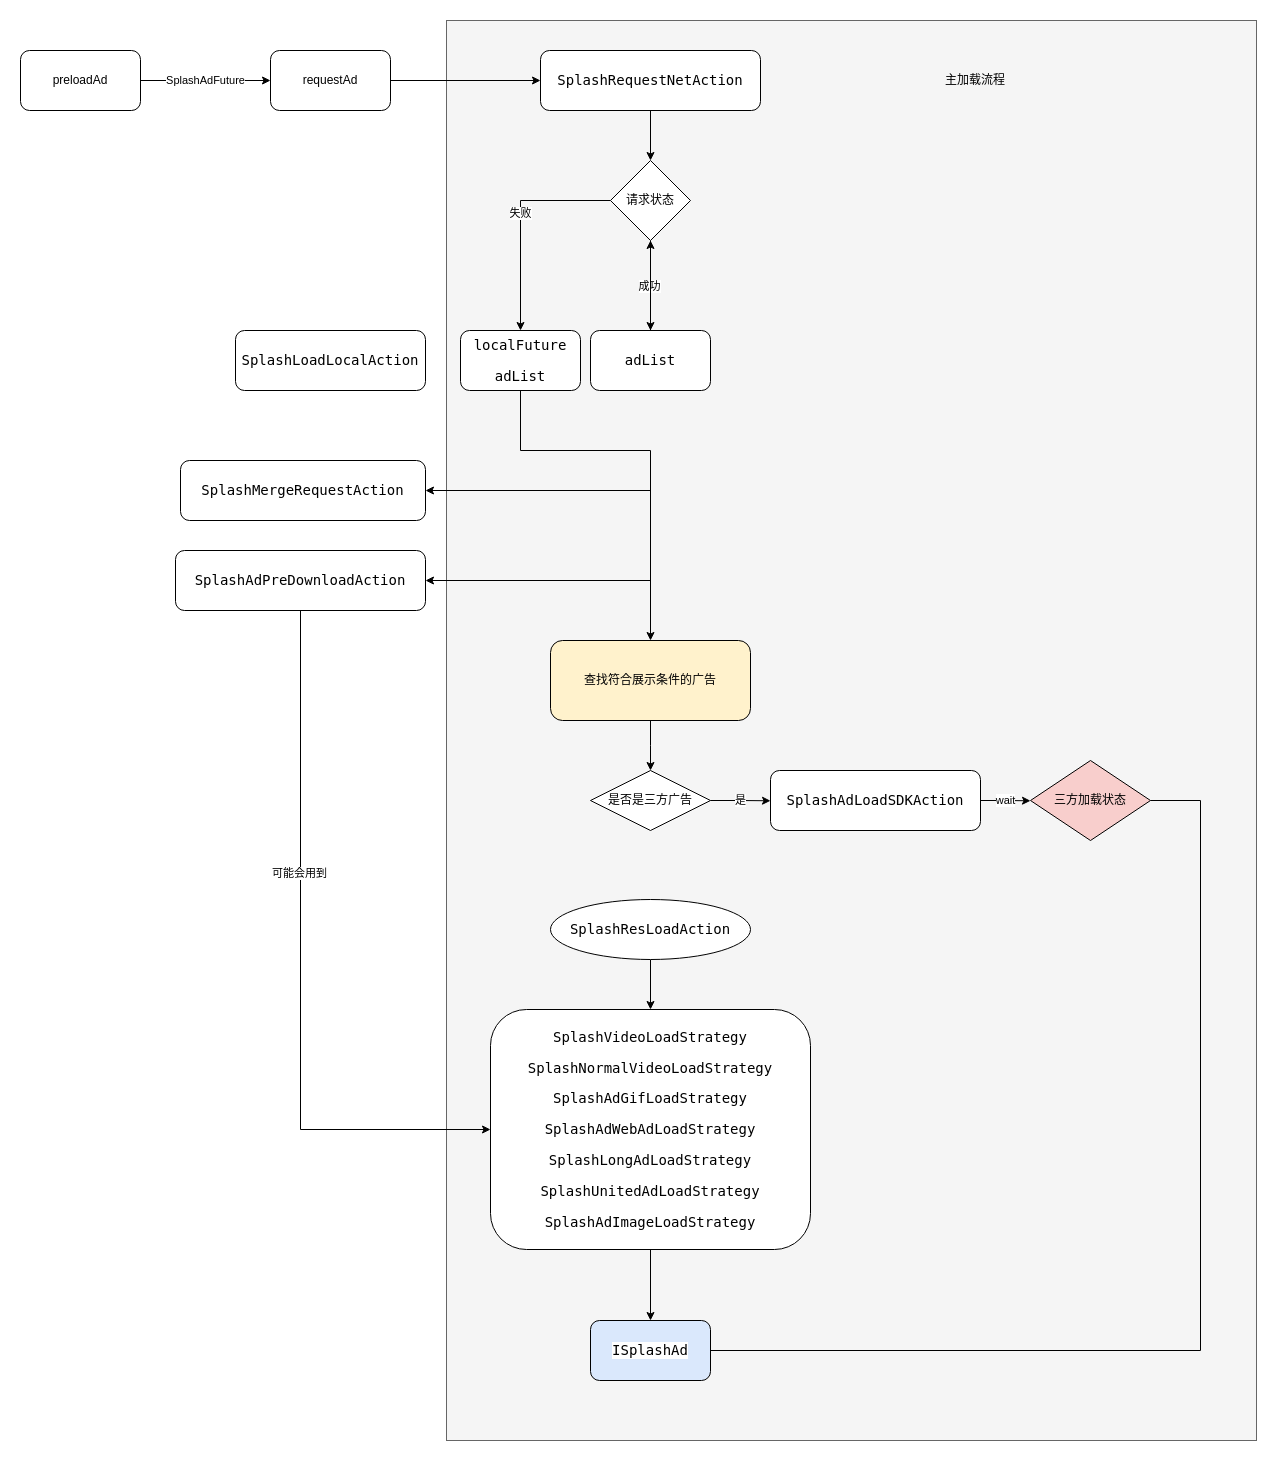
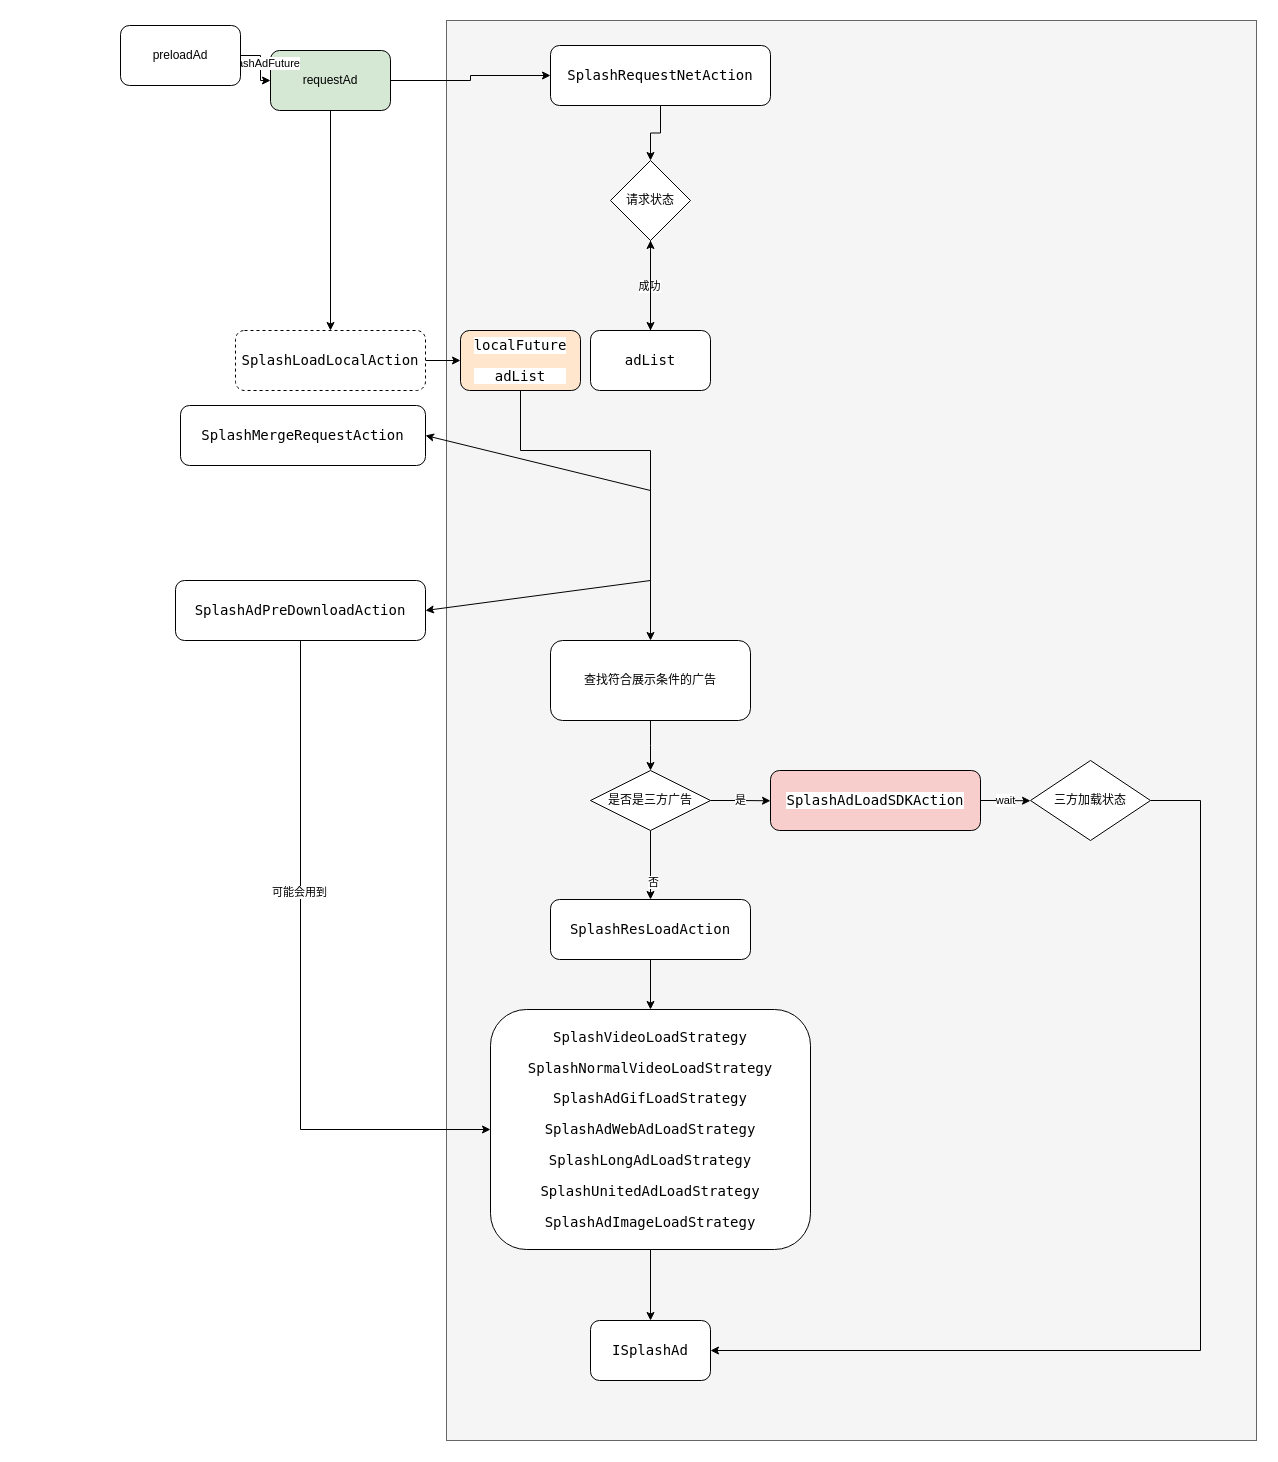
(81, 81) -> (181, 56)
(331, 81) -> (331, 81)
(651, 81) -> (661, 76)
(976, 81) -> none
none -> (331, 217)
(521, 217) -> none
(331, 361) -> (331, 361)
none -> (445, 361)
(521, 361) -> (521, 361)
(303, 491) -> (303, 436)
(301, 581) -> (301, 611)
(651, 681) -> (651, 681)
(876, 801) -> (876, 801)
(1091, 801) -> (1091, 801)
none -> (651, 862)
(651, 930) -> (651, 930)
(651, 1351) -> (651, 1351)
(716, 1351) -> (718, 1351)
